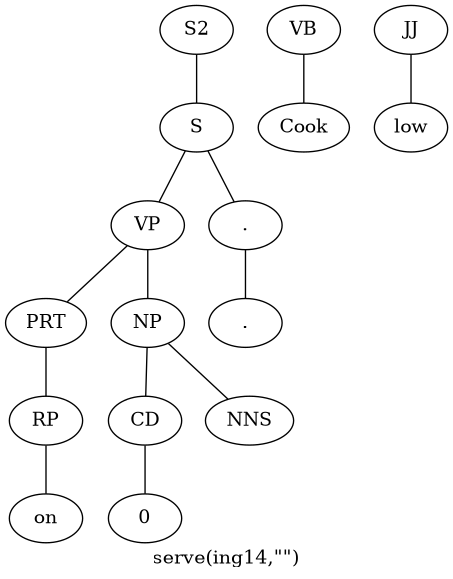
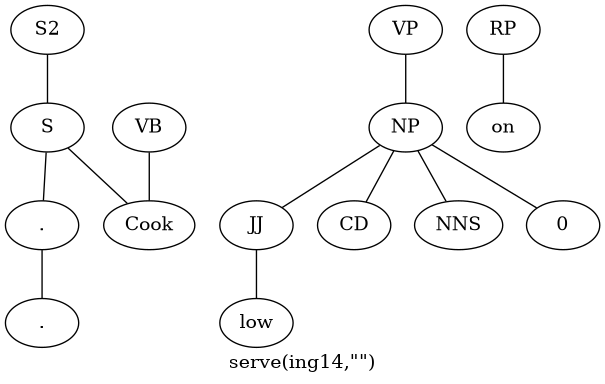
(172, 176) -> (98, 176)
none -> (331, 176)
(46, 323) -> none
(145, 470) -> (484, 176)
